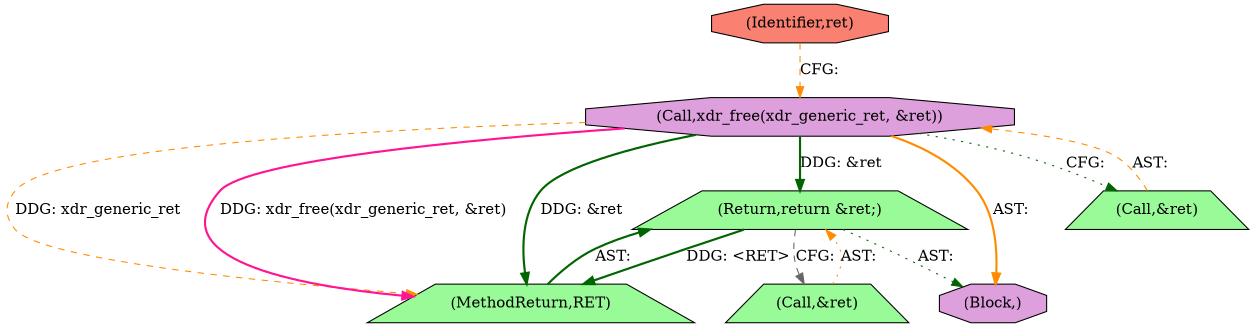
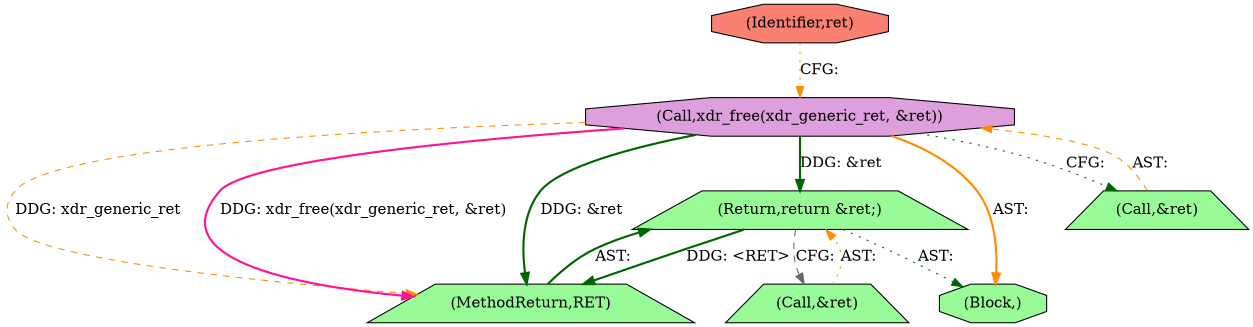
(800, 65) -> (800, 65)
(993, 303) -> (993, 303)
